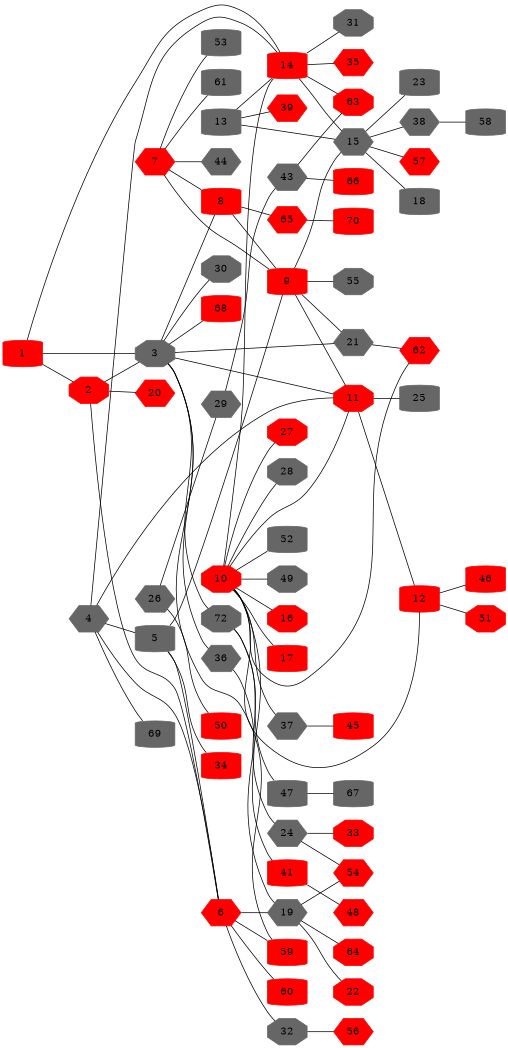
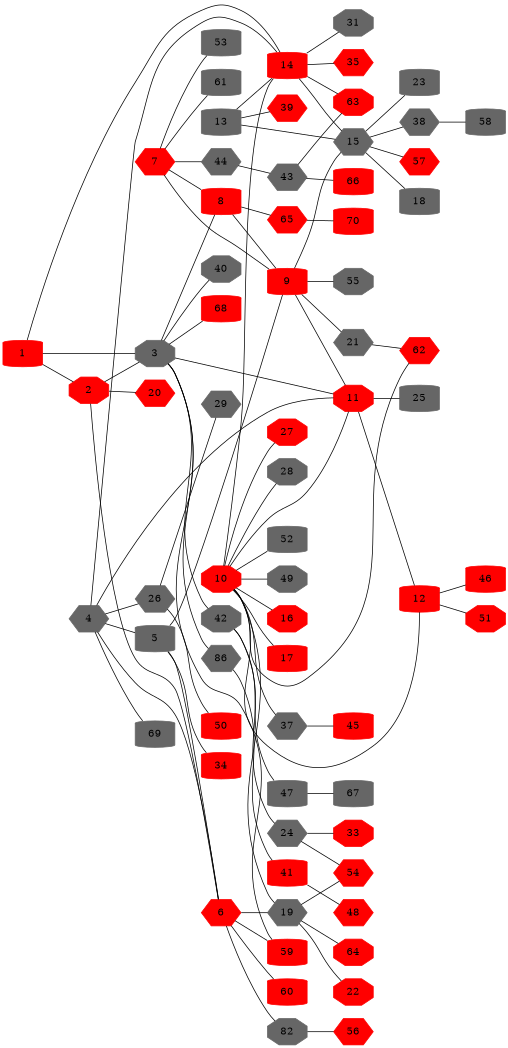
(252, 246) -> (257, 170)
(221, 269) -> (221, 269)
(255, 348) -> none
none -> (123, 609)
(221, 619) -> (221, 619)
(221, 658) -> (221, 658)
(287, 1032) -> (287, 1032)
